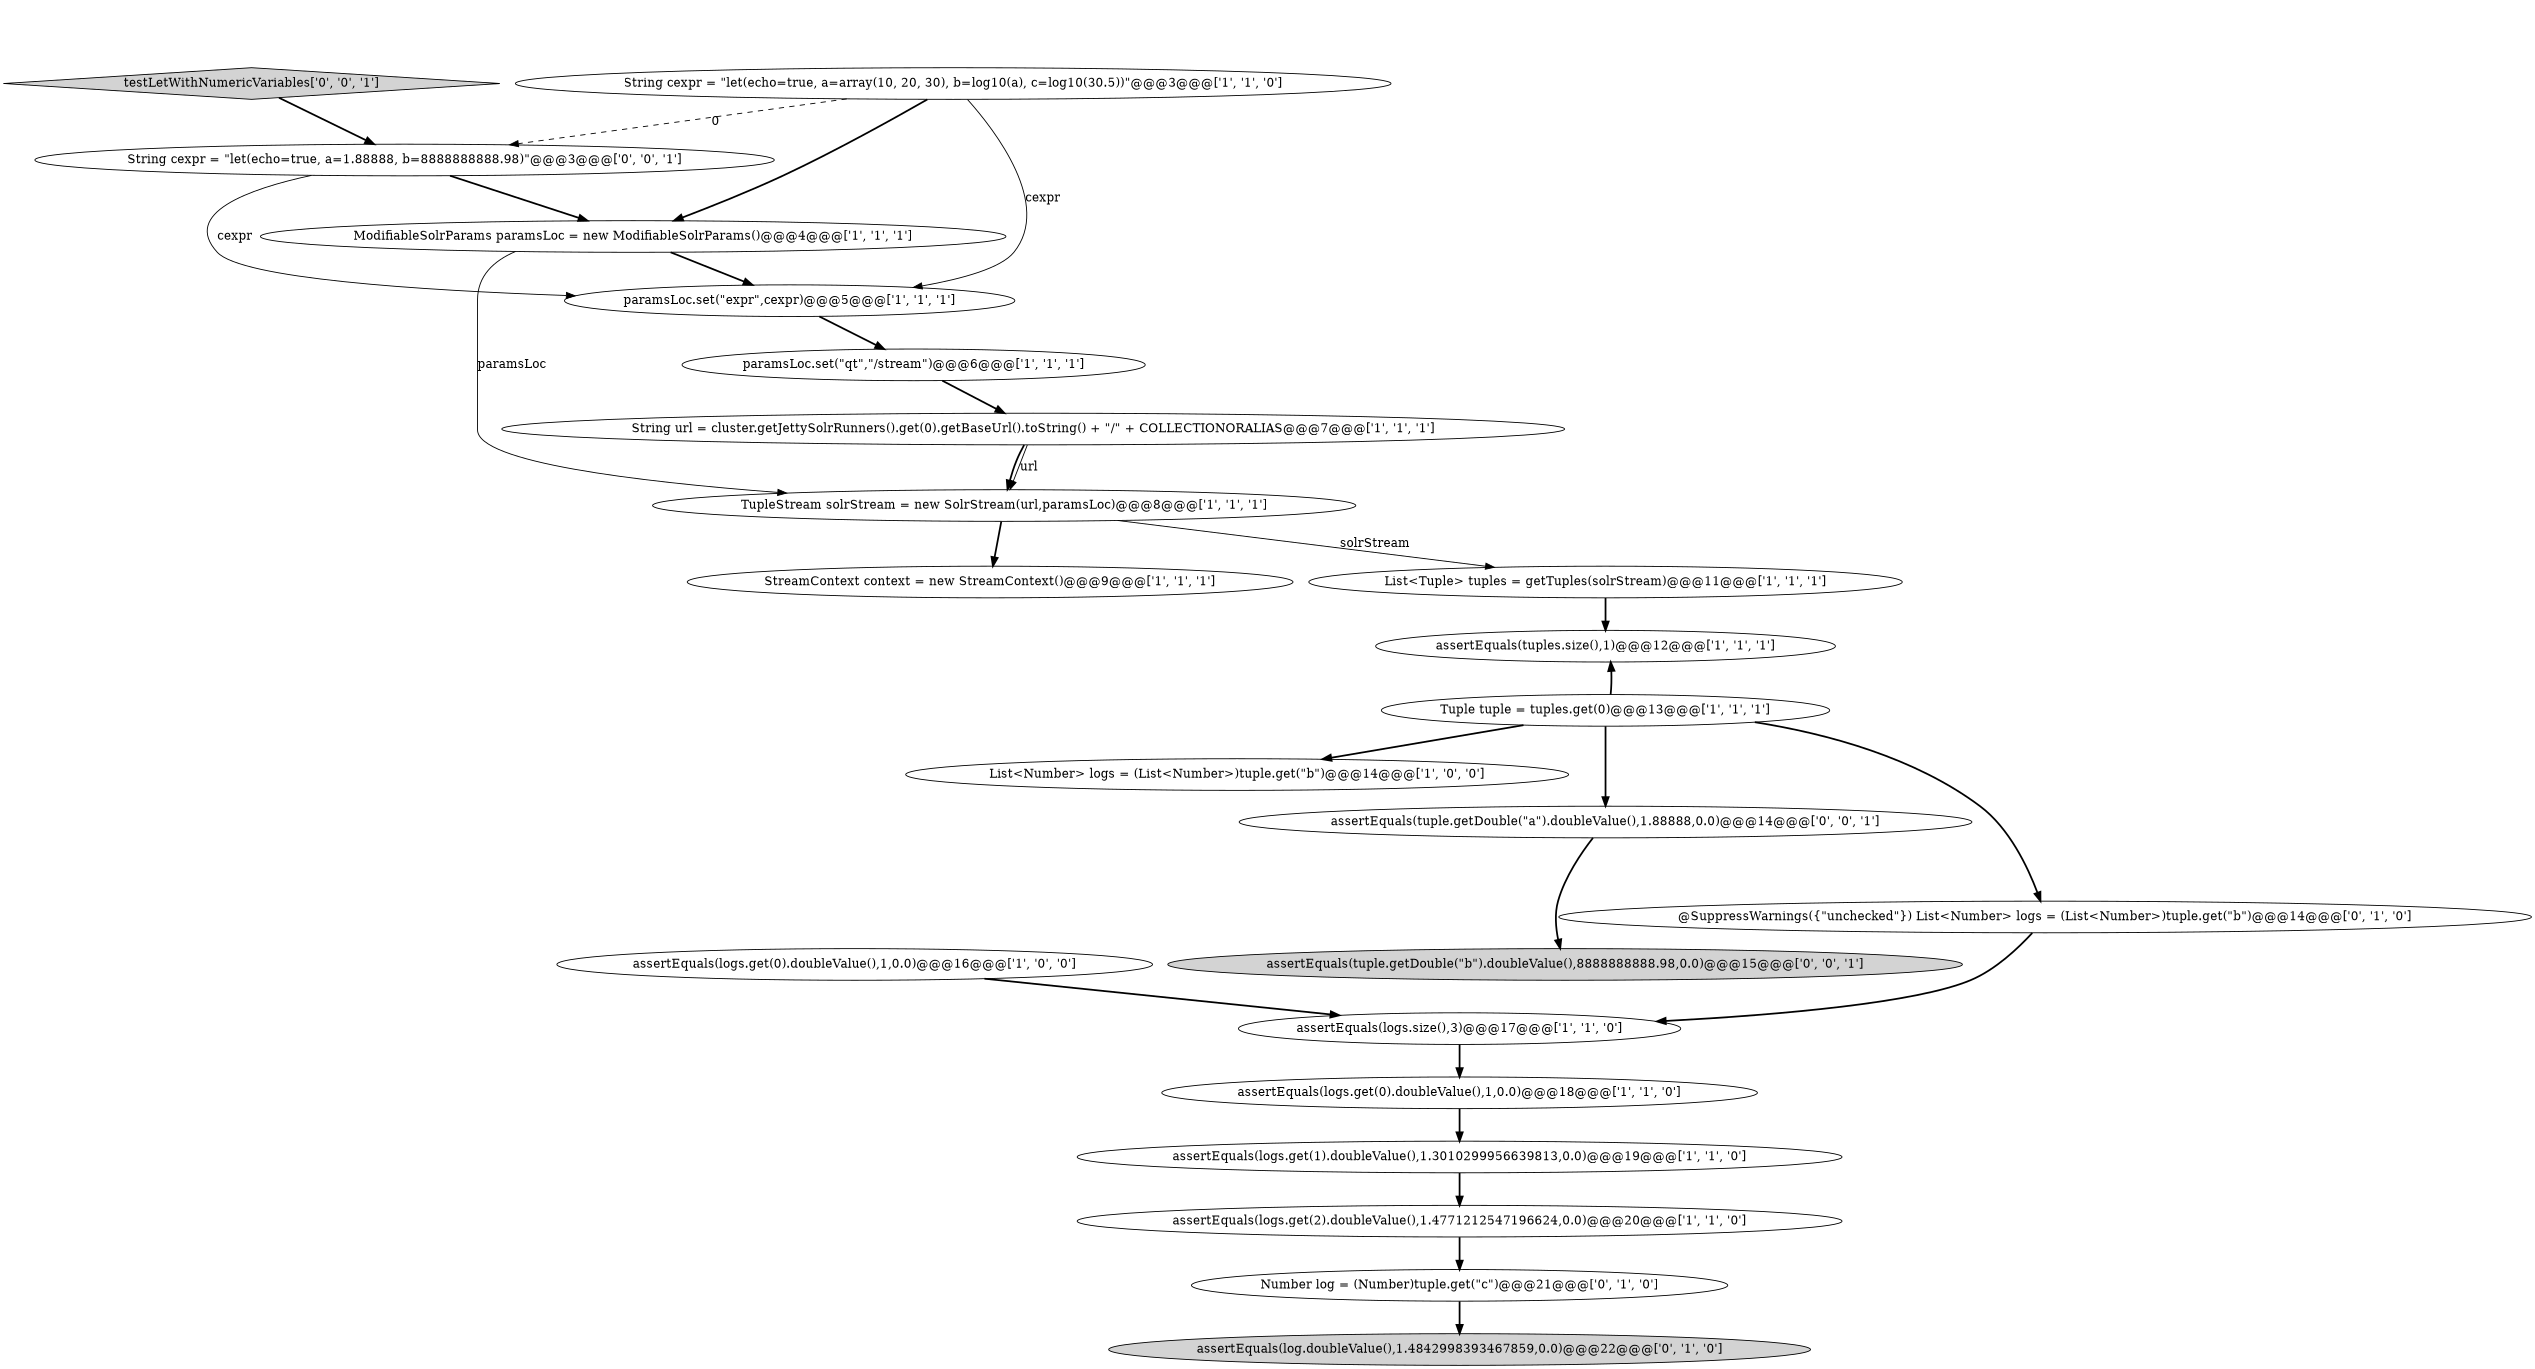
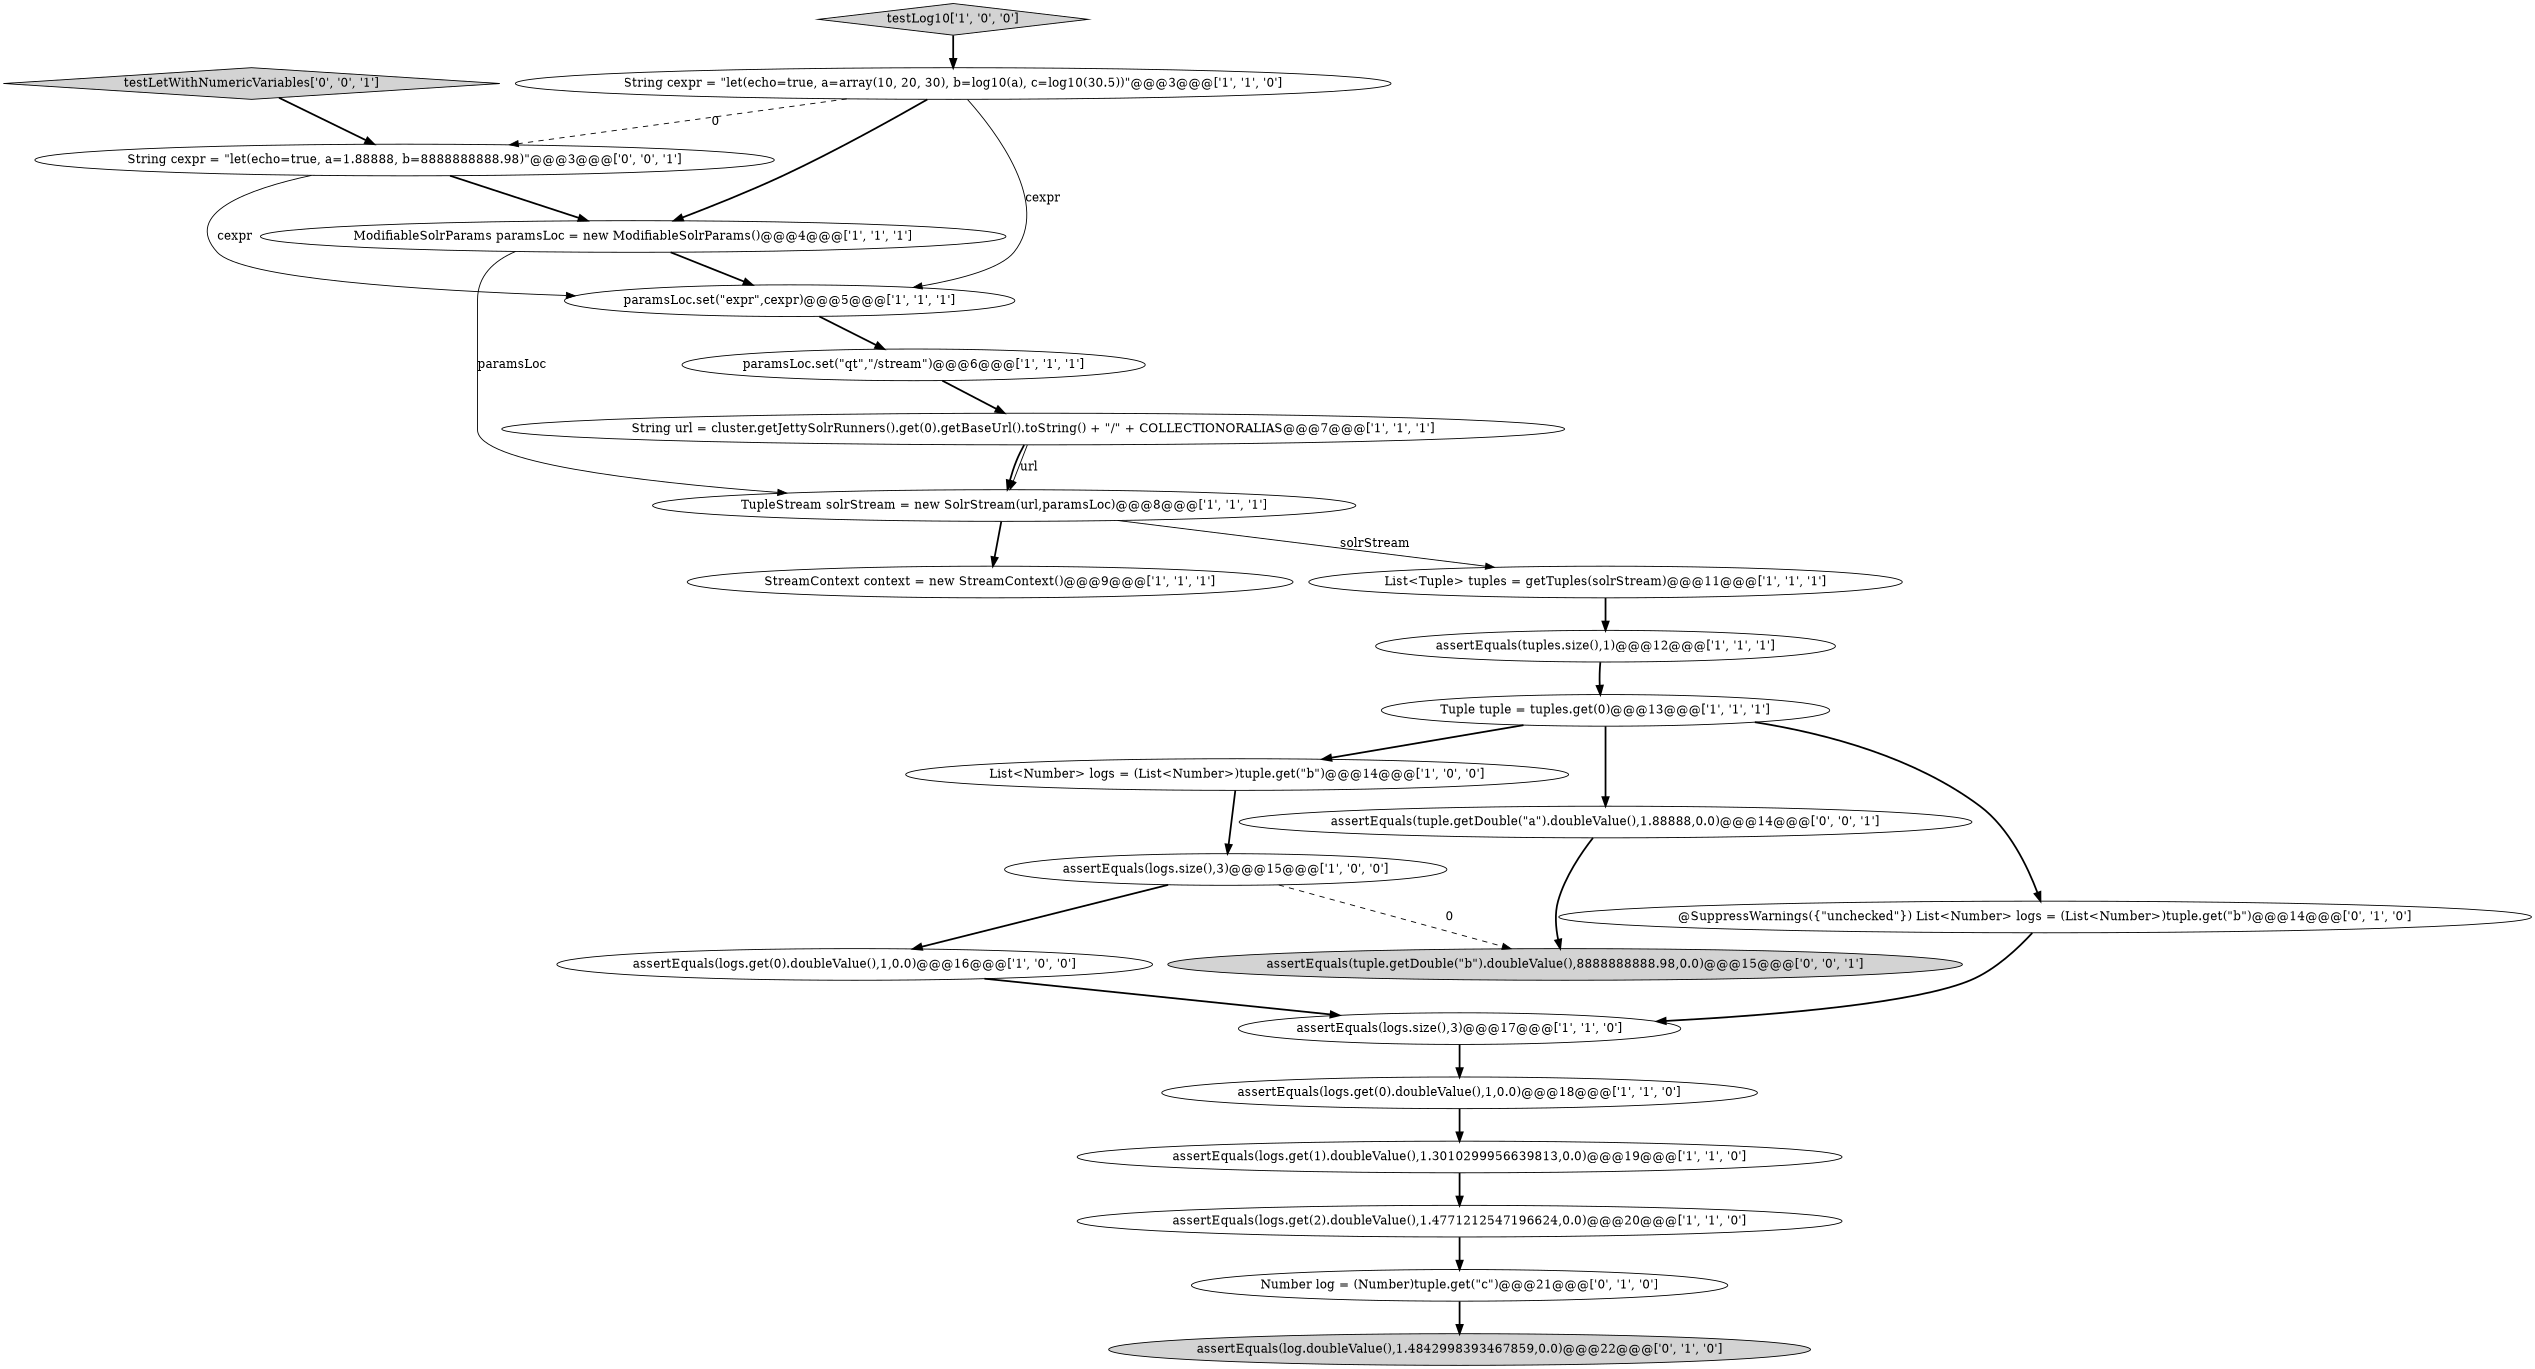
none -> (953, 19)
(1611, 683) -> (1600, 674)
none -> (1226, 869)
